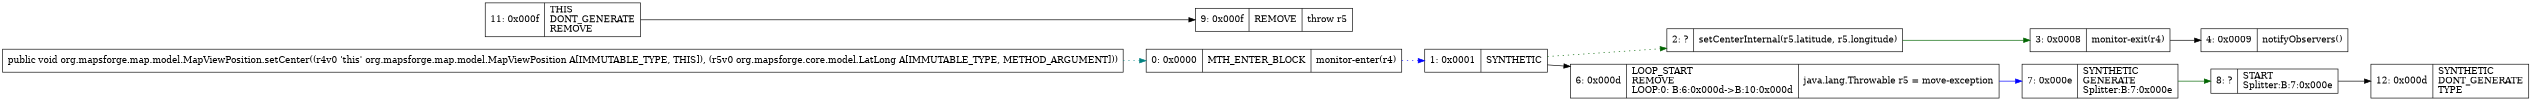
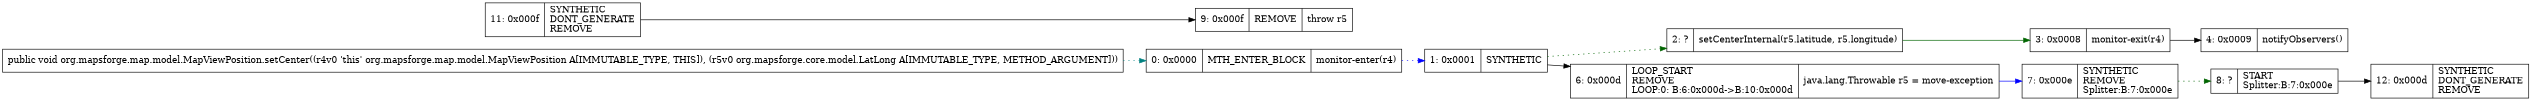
(562, 10) -> (578, 10)
(2110, 81) -> (2104, 81)
(2191, 81) -> (2191, 81)
(2450, 90) -> (2459, 90)
